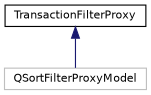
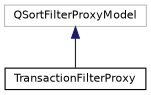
(75, 53) -> (75, 53)
